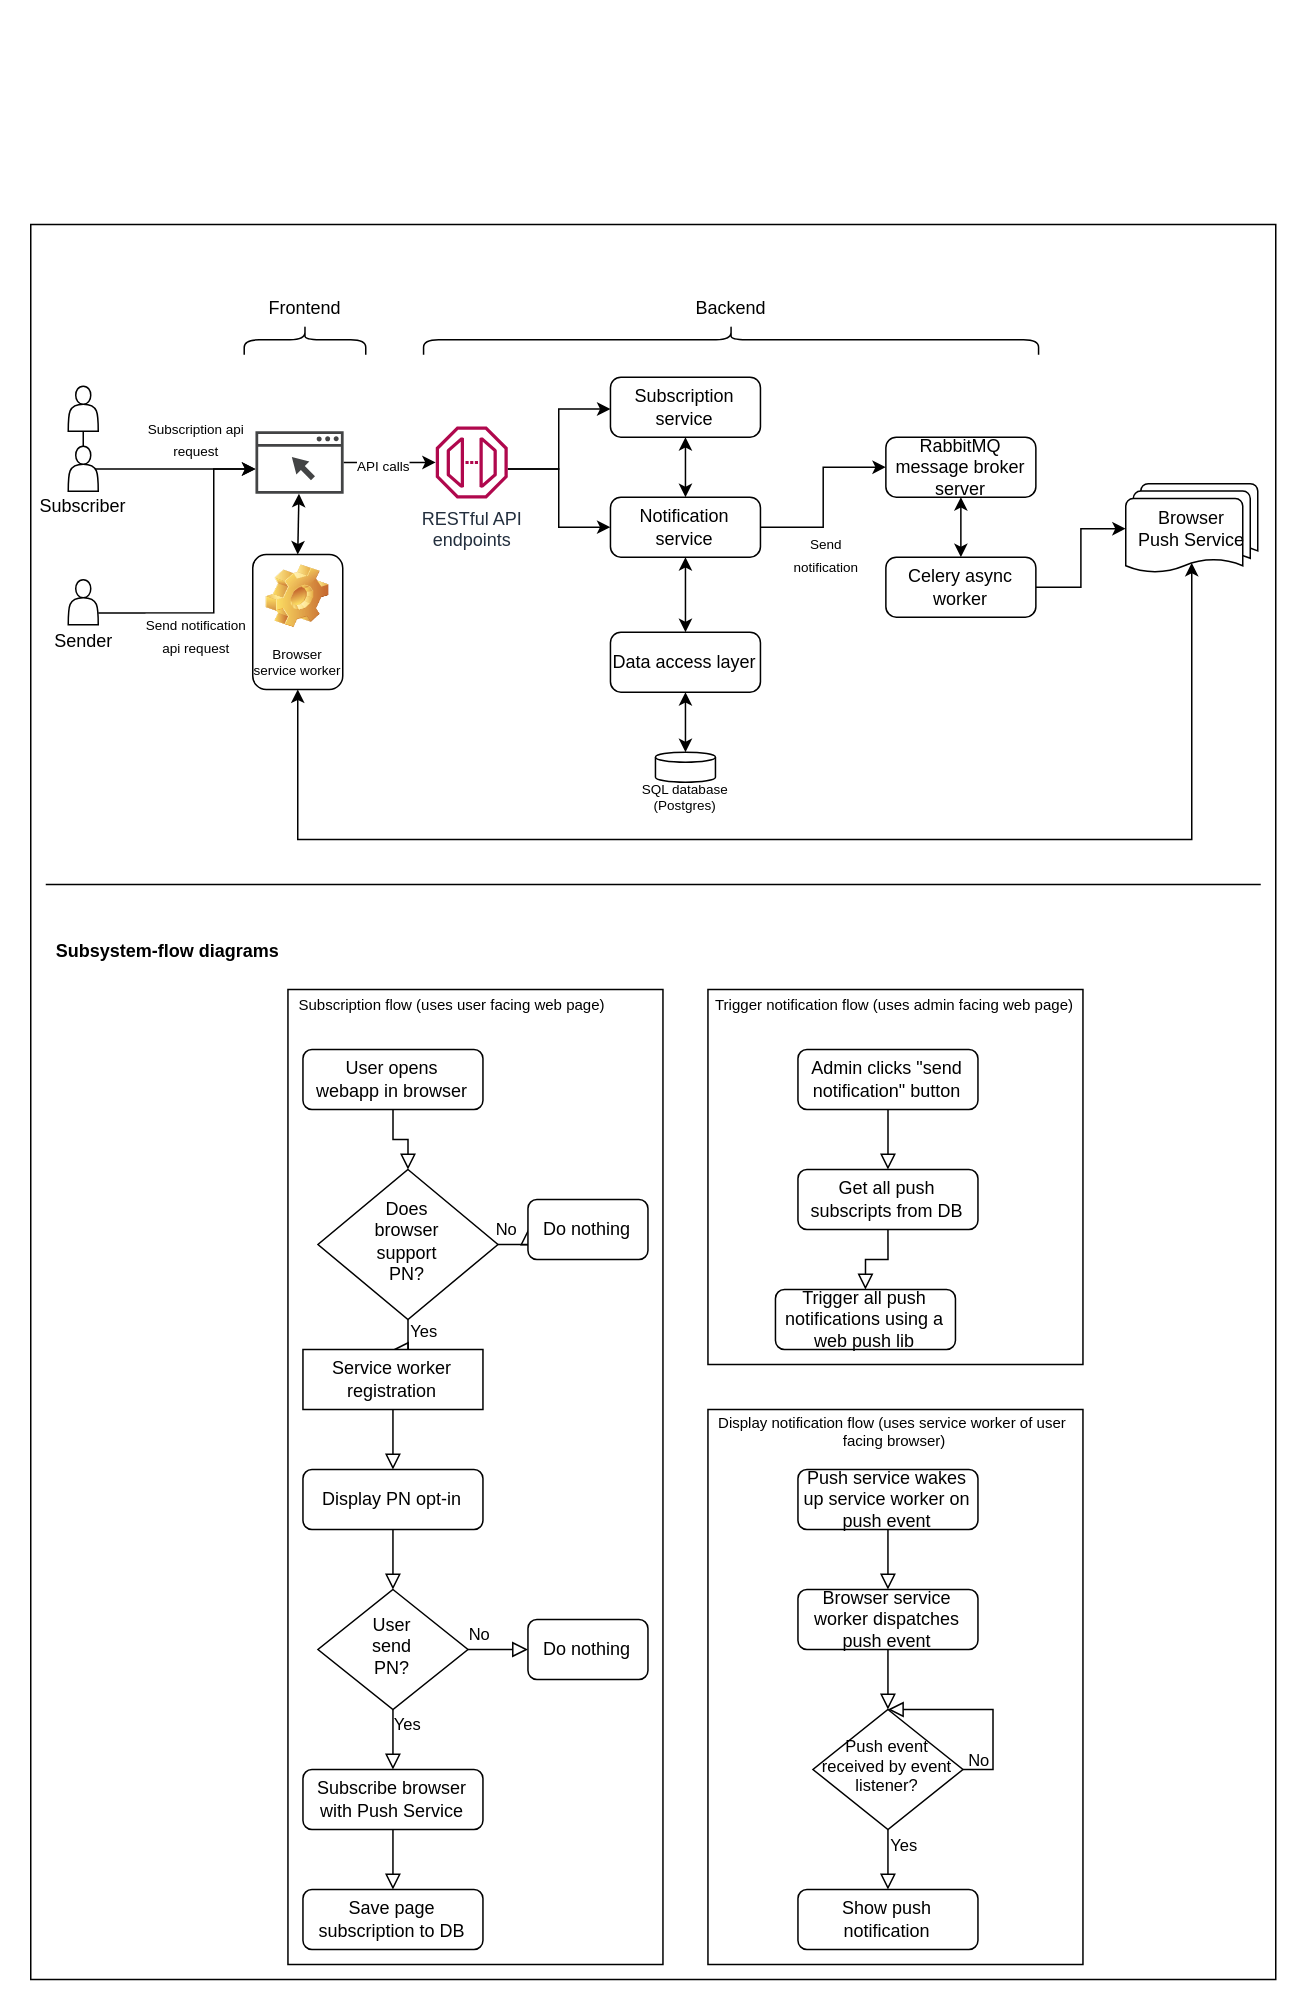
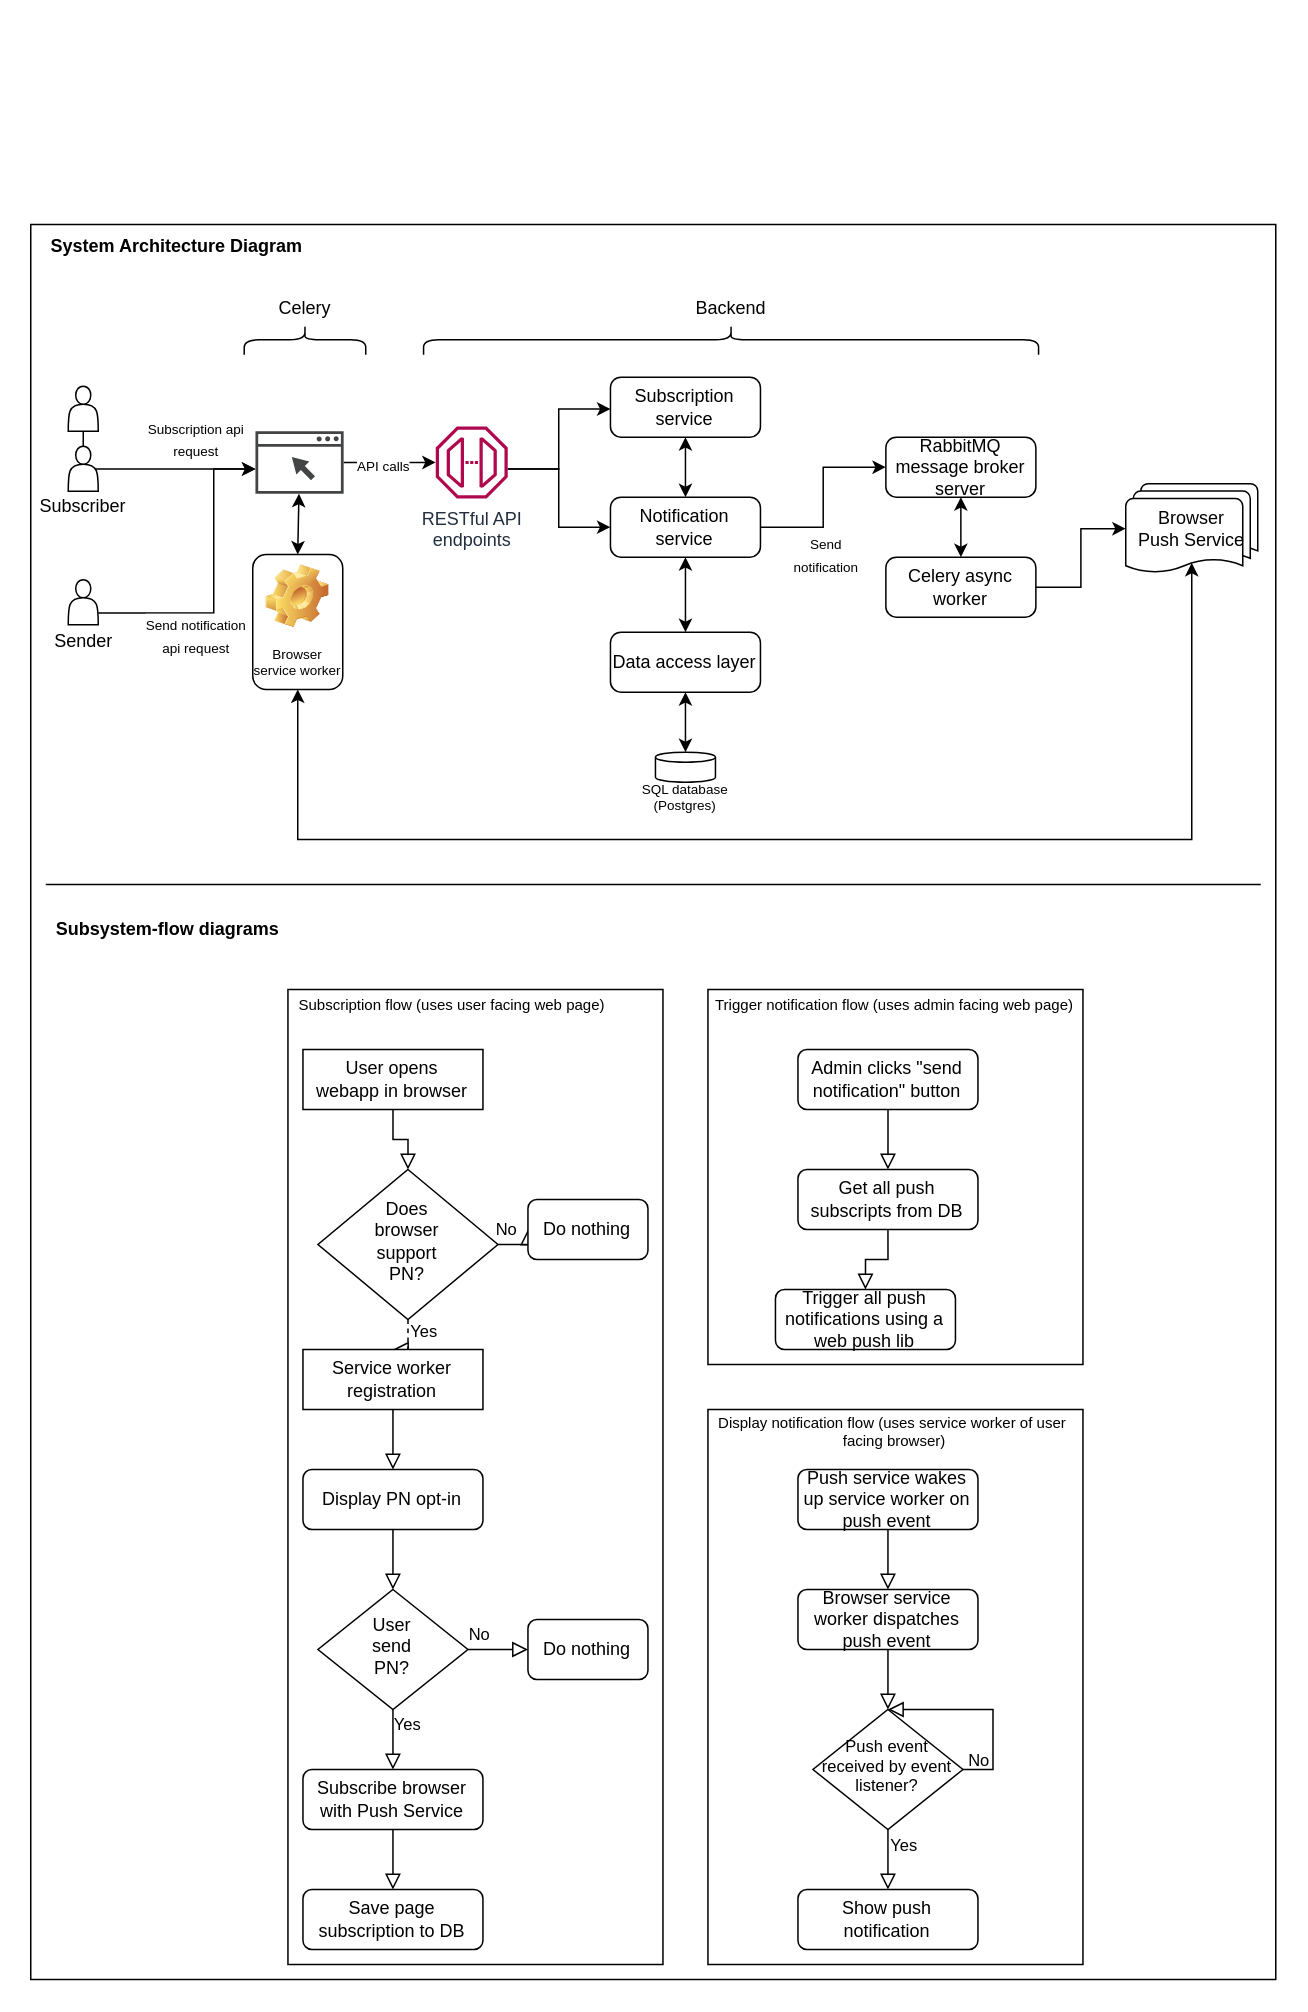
none -> (177, 247)
(305, 308) -> (305, 308)
(168, 952) -> (168, 929)
(393, 1079) -> (393, 1079)
(408, 1329) -> (408, 1329)
